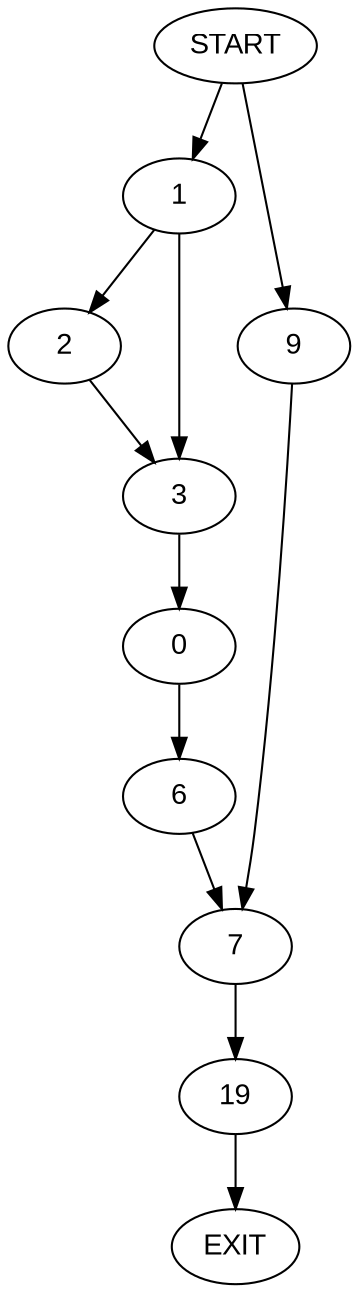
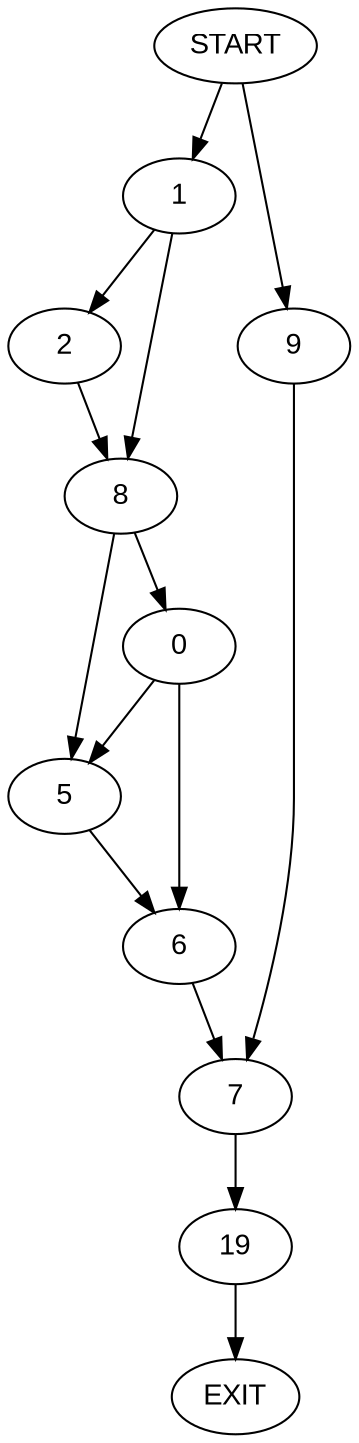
(179, 496) -> (121, 496)
none -> (65, 796)
